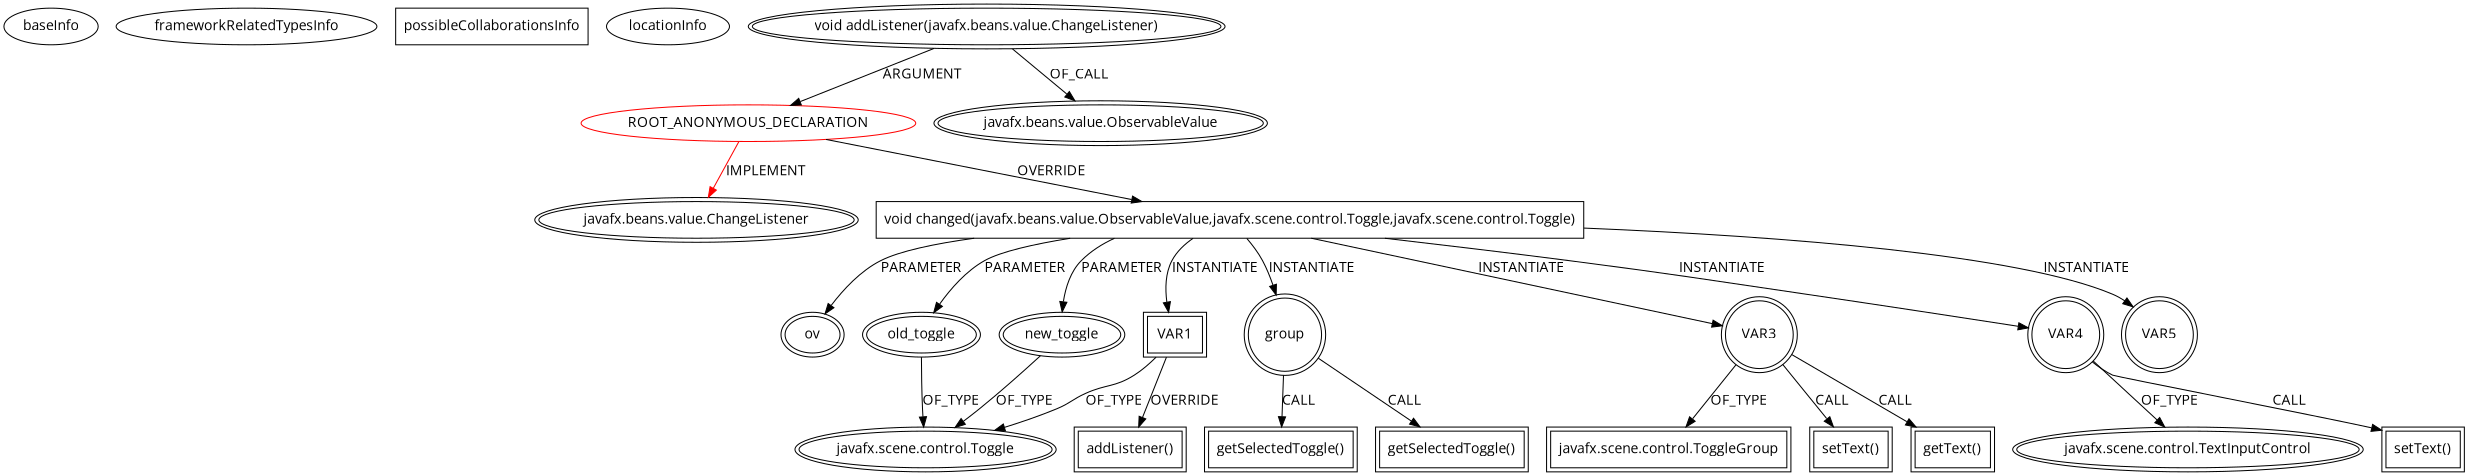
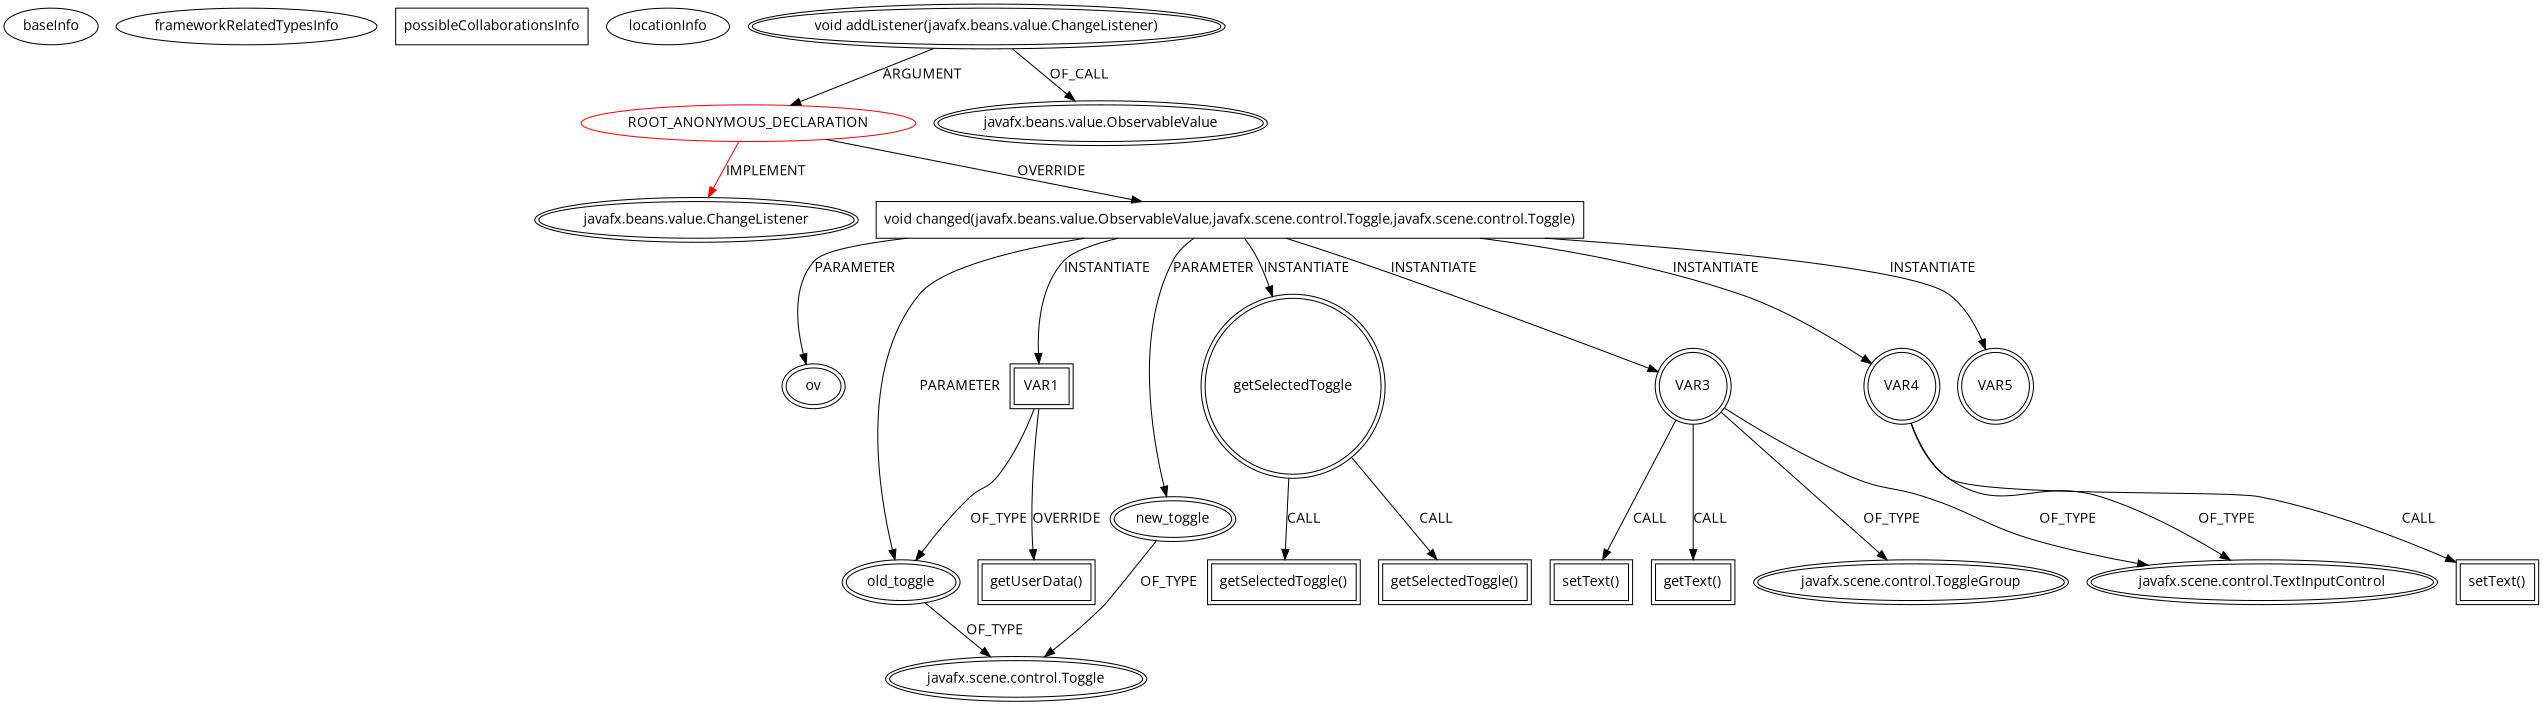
(1285, 335) -> (1293, 386)
(1082, 395) -> (986, 486)
(1130, 449) -> (1036, 582)
(1669, 449) -> (1911, 582)
none -> (1926, 497)
